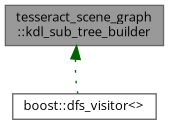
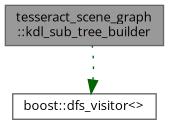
(76, 76) -> (93, 63)
